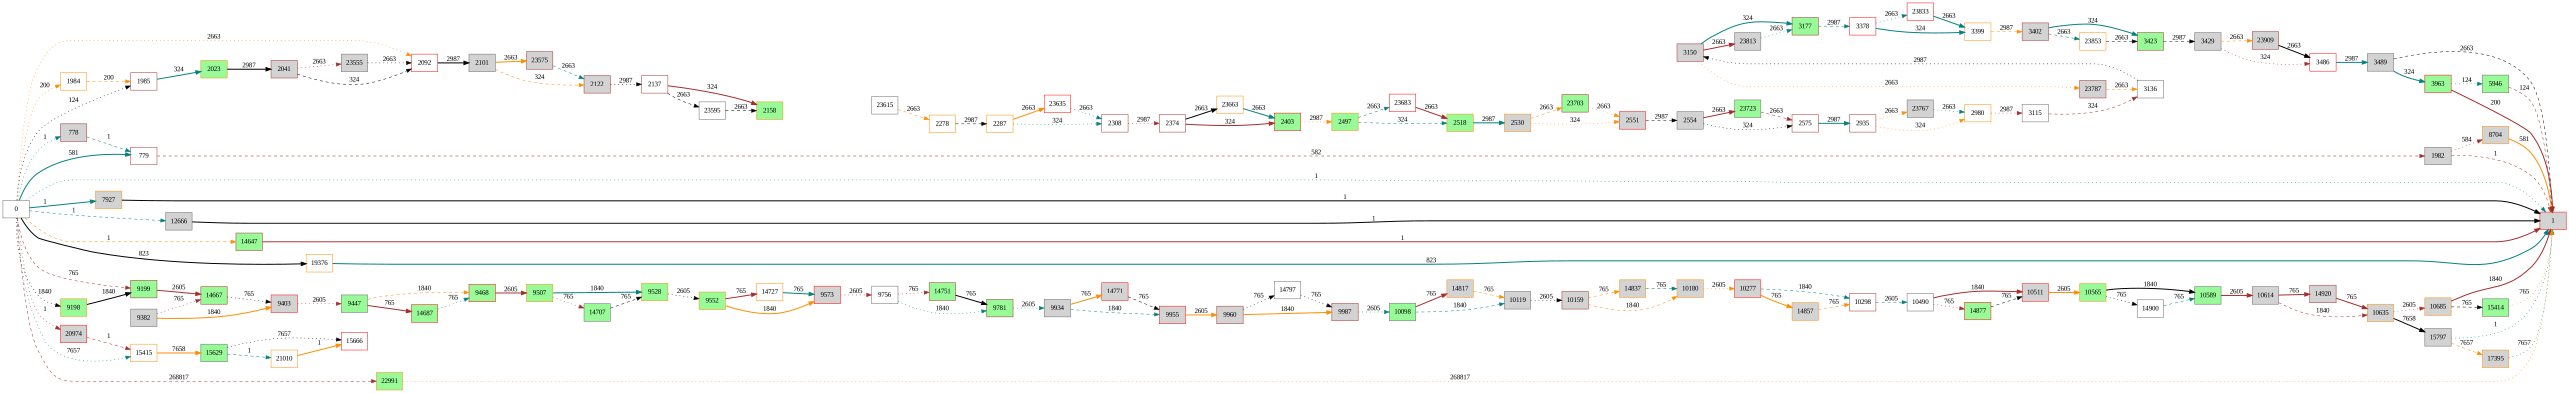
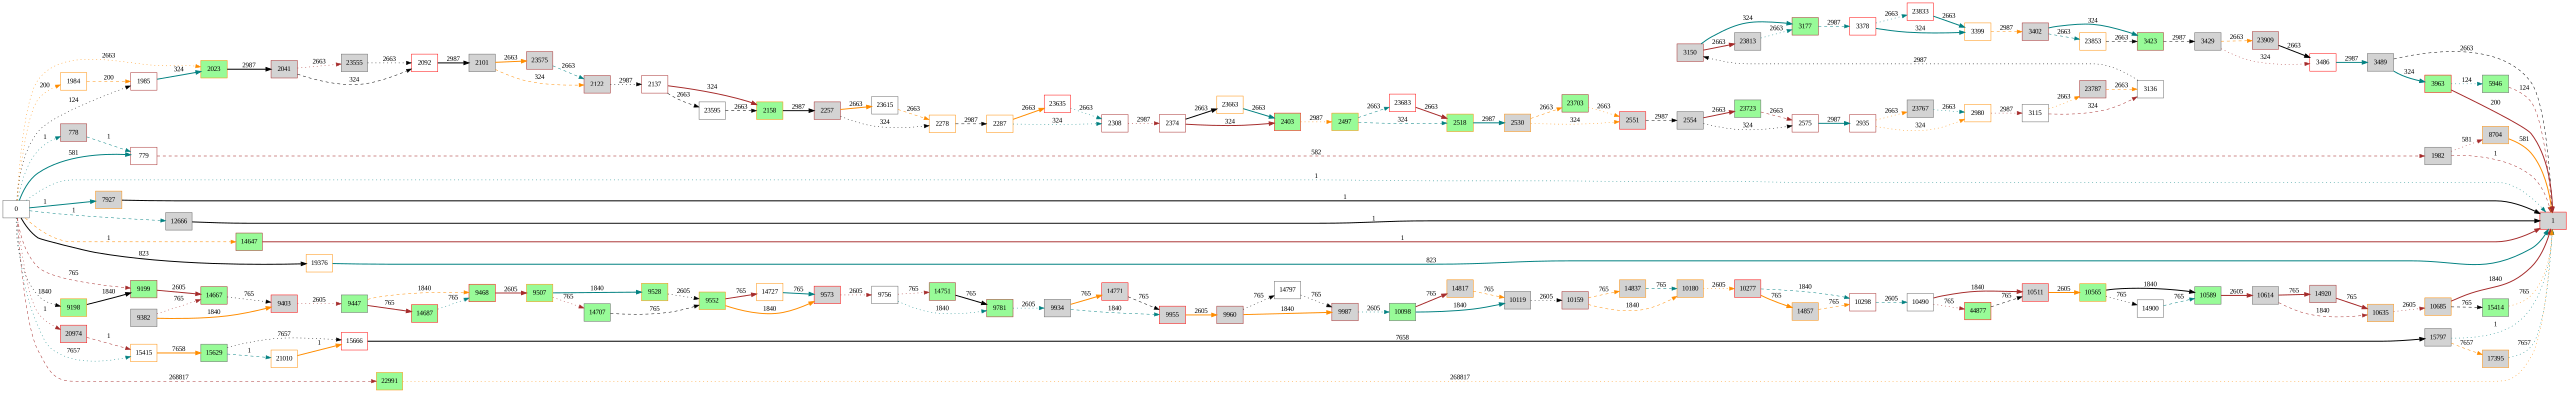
(150, 40) -> (54, 67)
(1883, 86) -> (2062, 104)
none -> (827, 111)
(2467, 140) -> (2467, 140)
(624, 304) -> (653, 314)
(1458, 311) -> (1458, 311)
(1978, 311) -> (1978, 311)
(2407, 324) -> (1394, 341)
